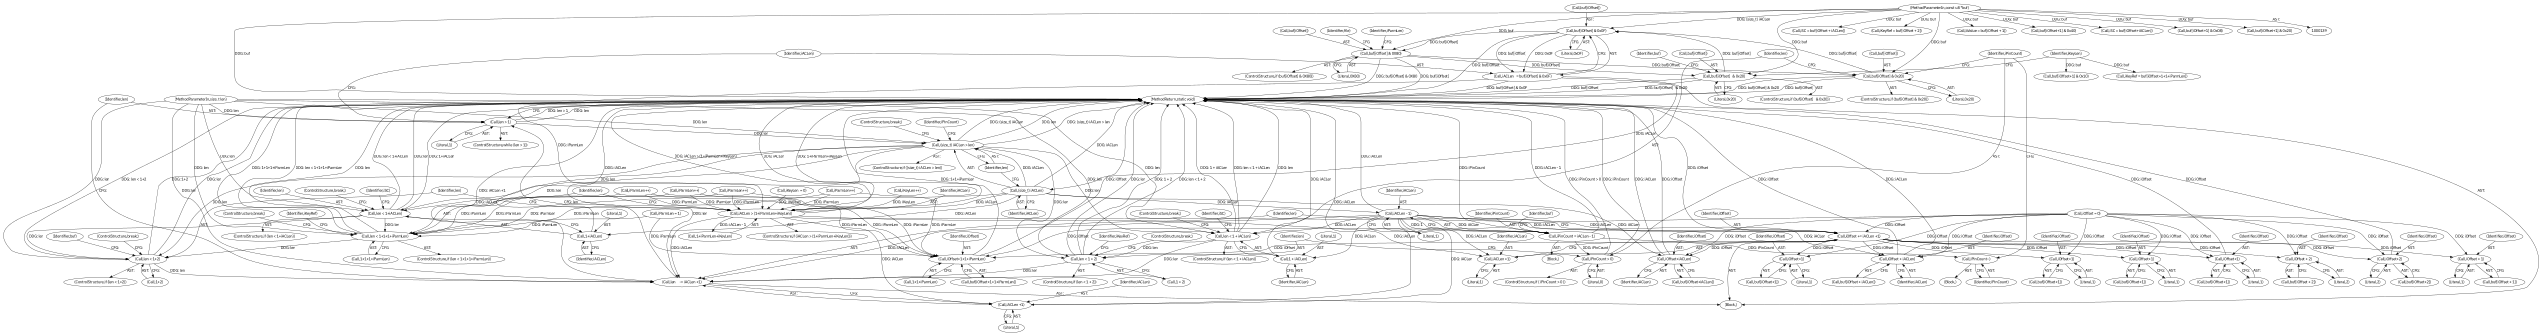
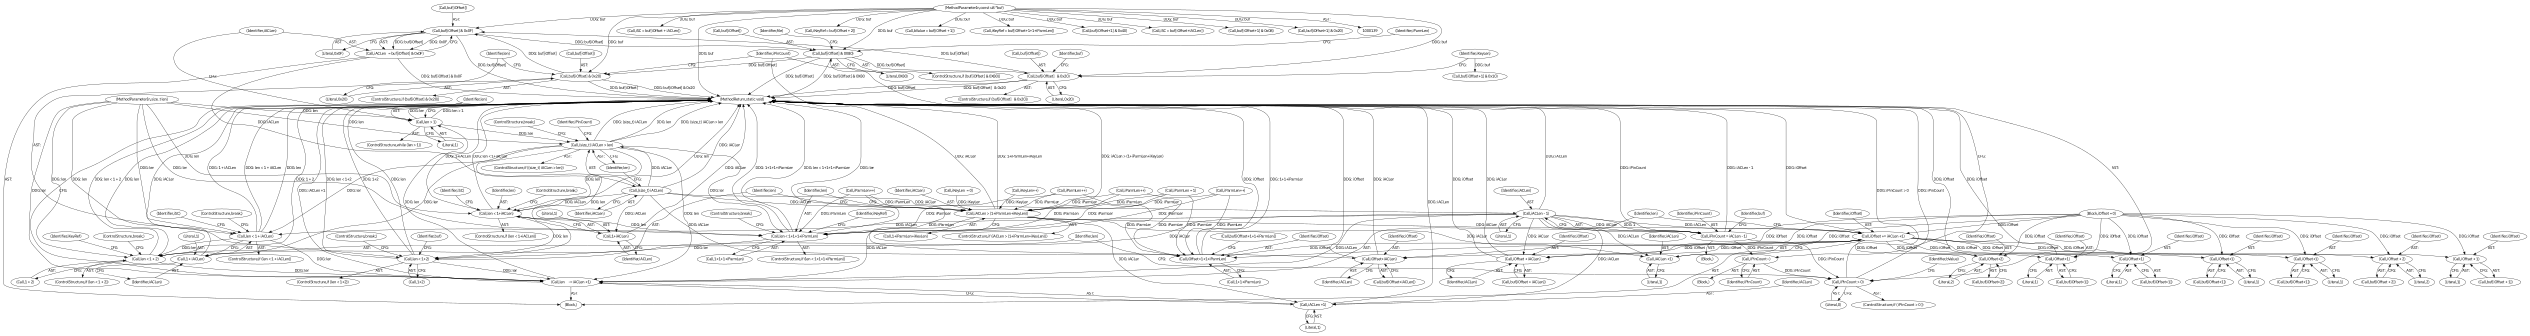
(1754, 20) -> (598, 20)
(2106, 65) -> (995, 19)
(850, 92) -> (1111, 201)
(571, 202) -> (412, 202)
(2087, 214) -> (2101, 214)
(733, 225) -> (997, 225)
none -> (1944, 259)
(975, 270) -> none
none -> (1788, 274)
